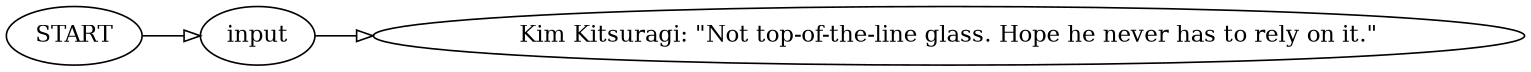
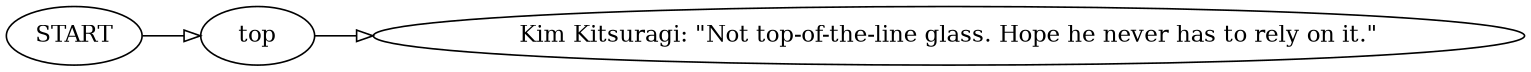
(258, 36) -> (258, 36)
